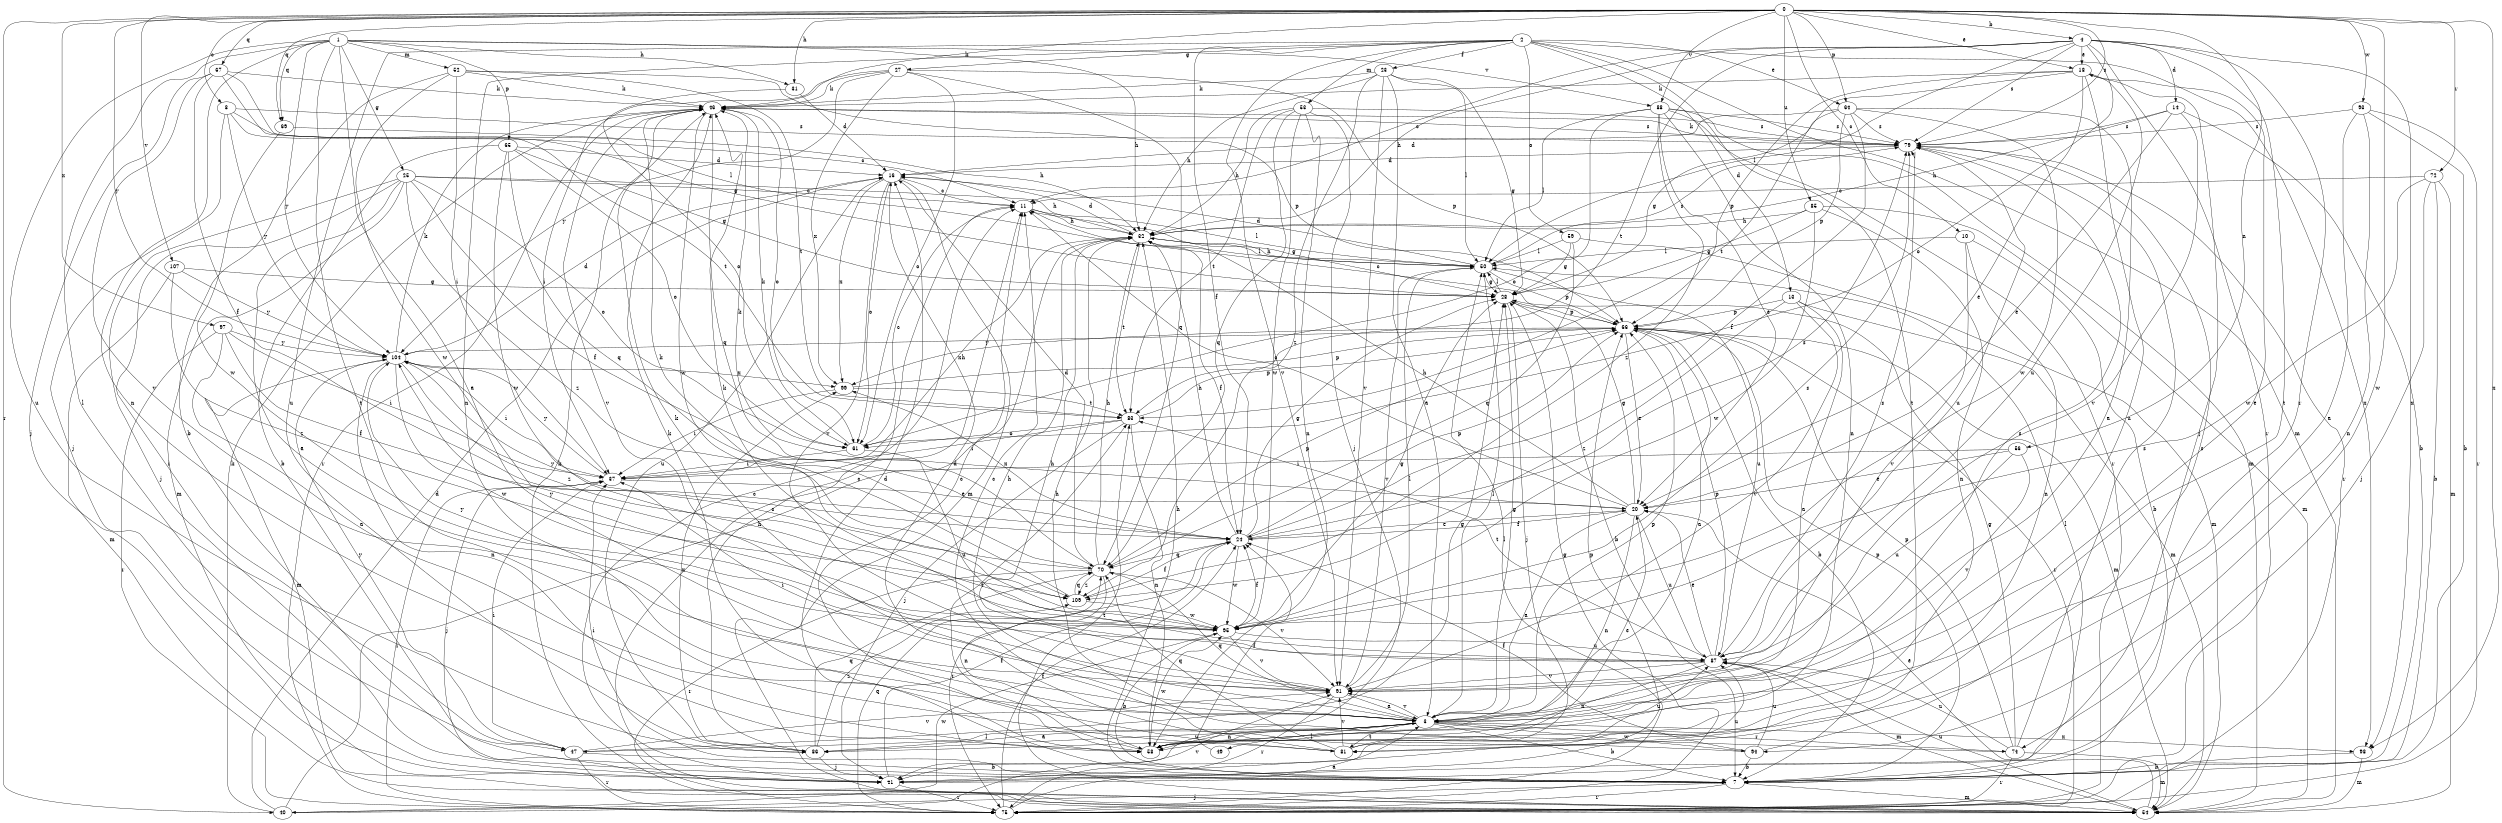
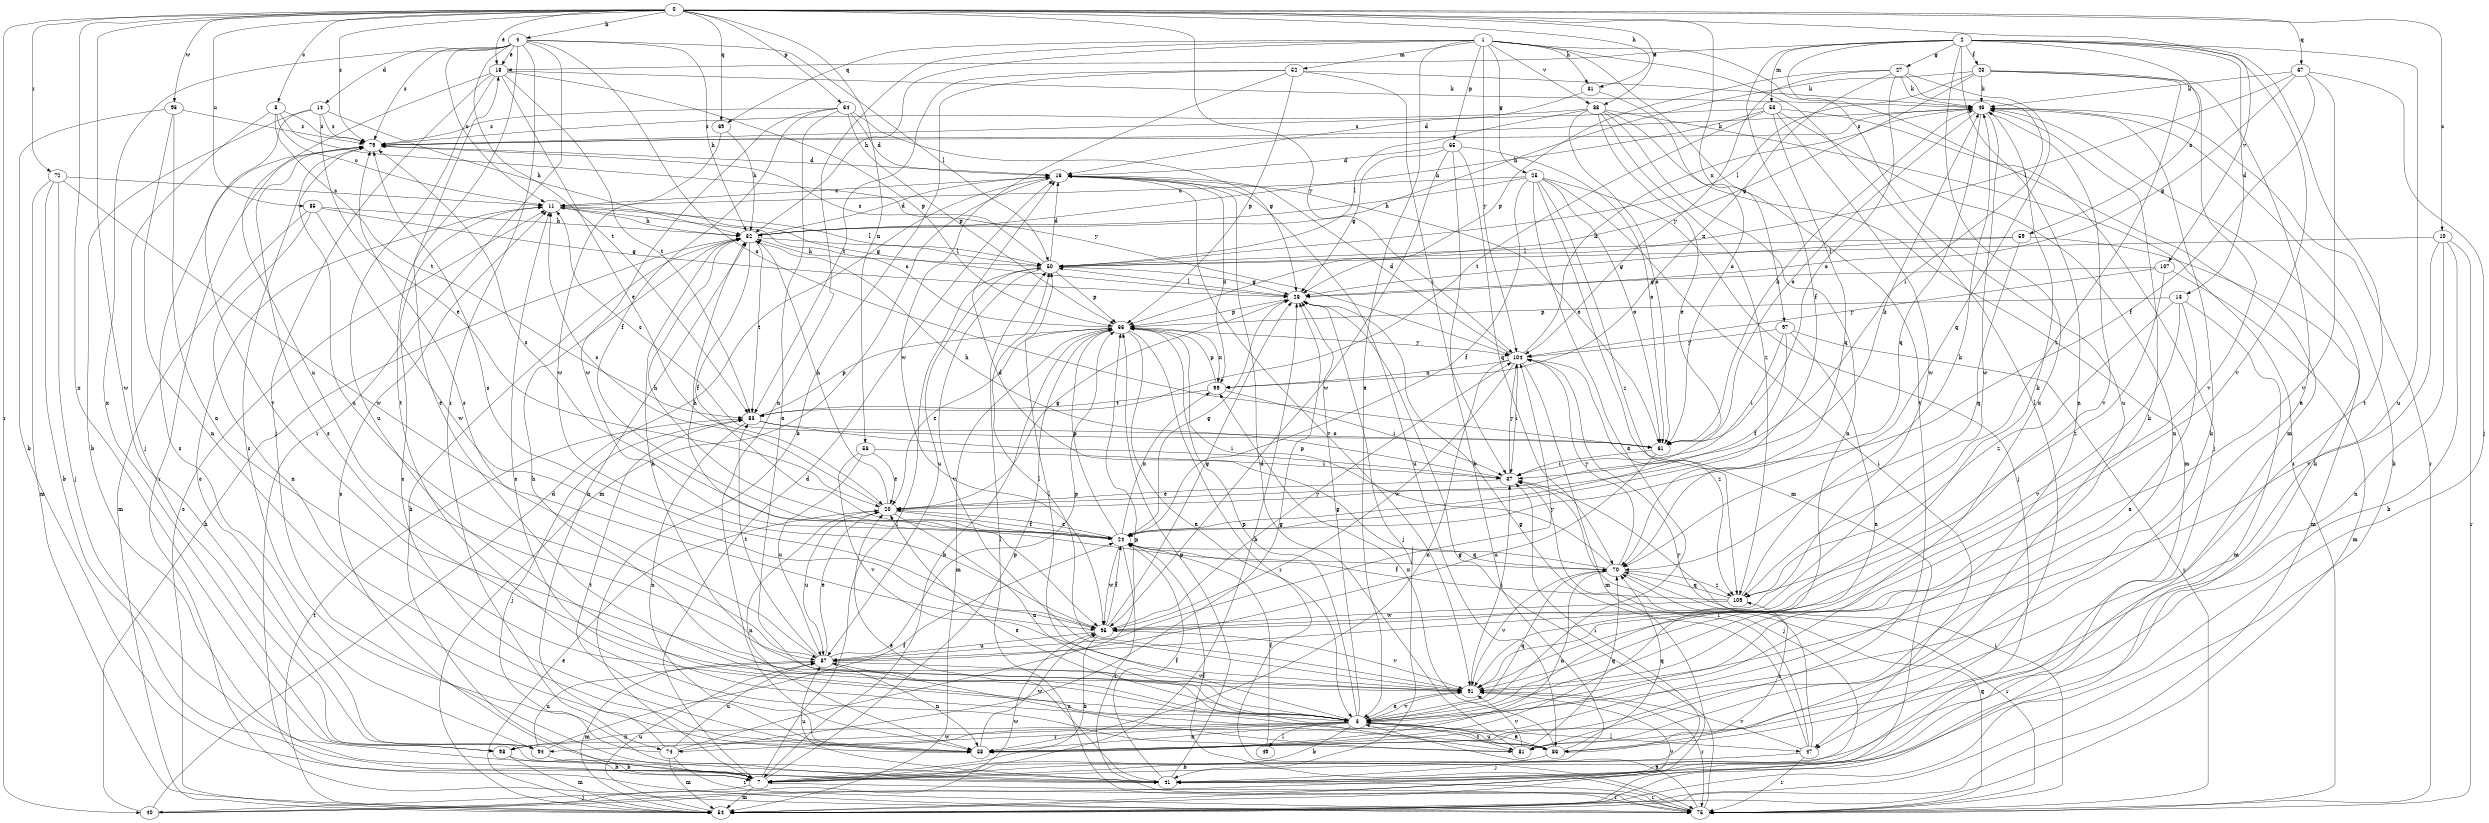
(1245, 32) -> none
(1711, 57) -> (1232, 63)
(1614, 543) -> (1172, 699)
none -> (1052, 698)
(2141, 799) -> (2404, 803)
